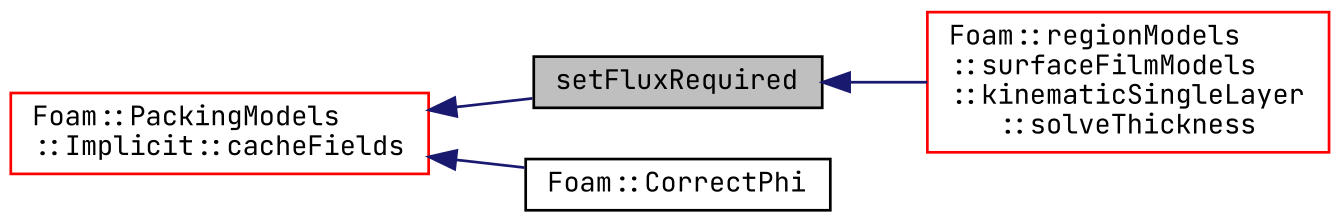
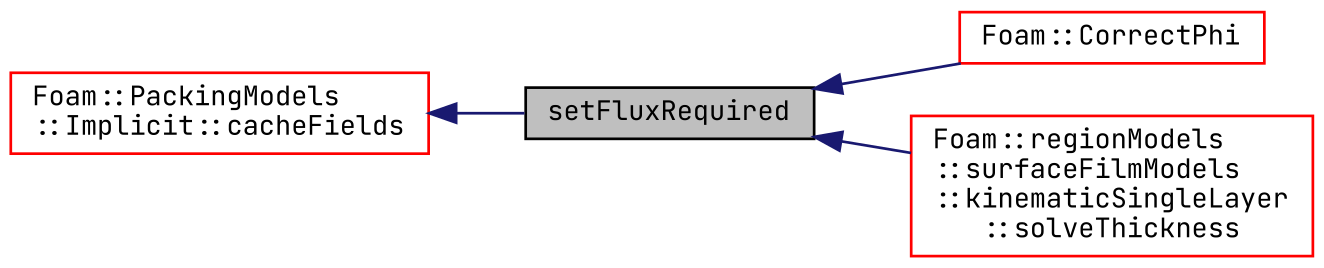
(490, 164) -> (901, 74)
(678, 185) -> (1112, 38)
